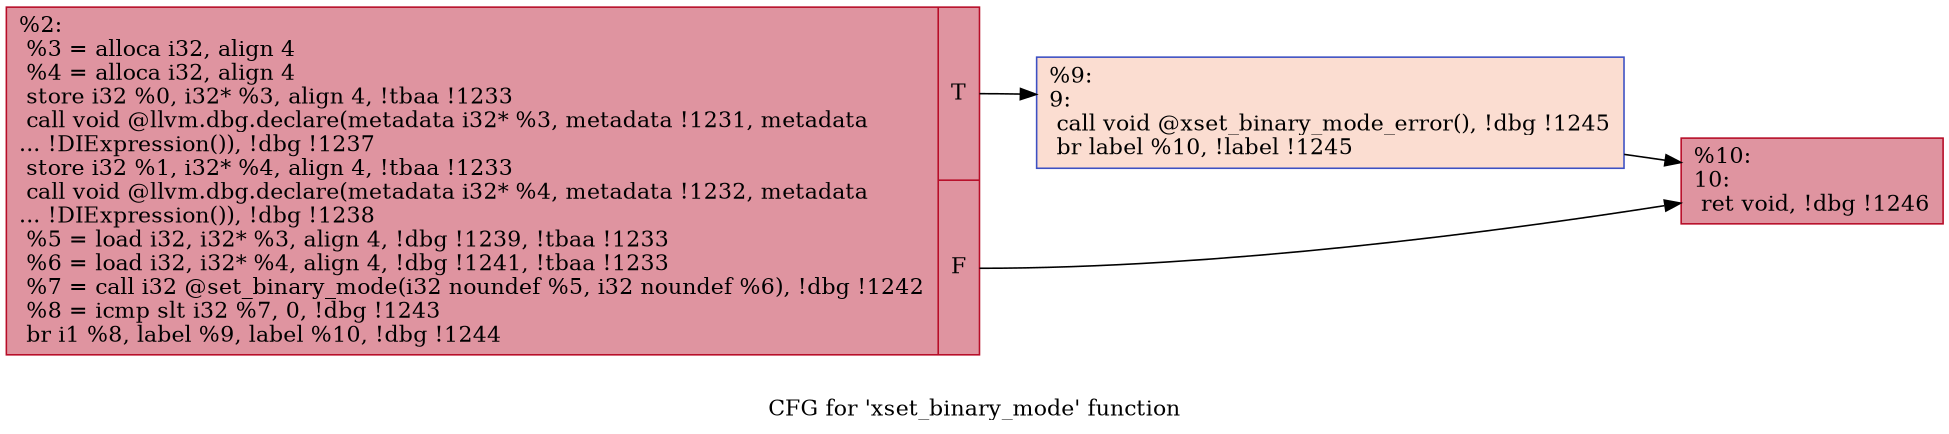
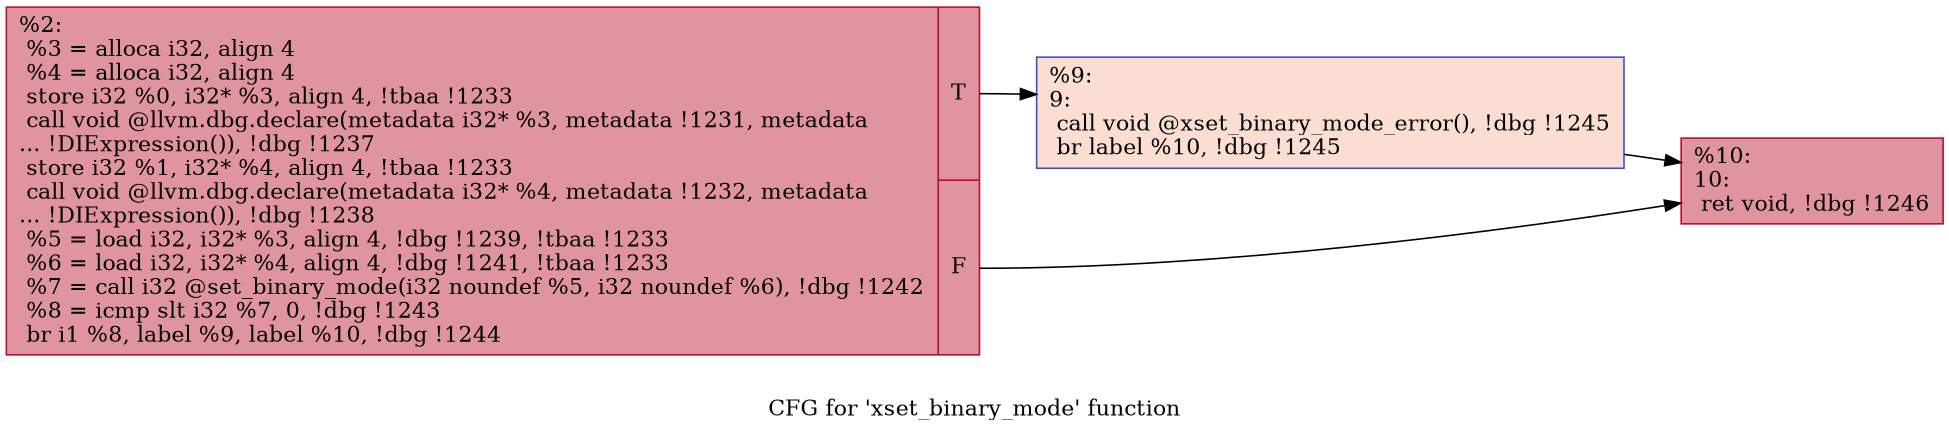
(1202, 148) -> (1195, 148)
